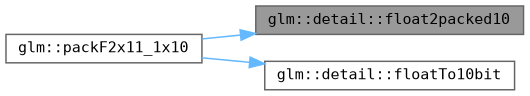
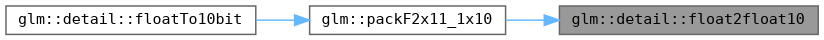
(390, 20) -> (689, 20)
(226, 60) -> (275, 20)
